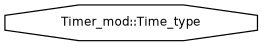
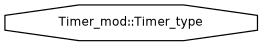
(131, 23) -> (131, 23)
